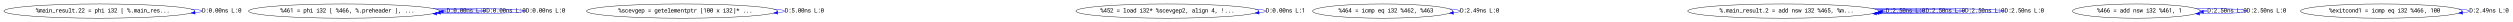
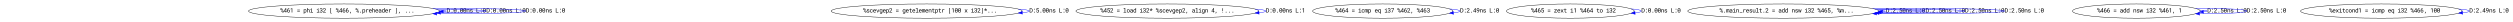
(99, 11) -> none
(682, 11) -> none
none -> (927, 11)
(1383, 11) -> (1383, 11)
none -> (1570, 11)
